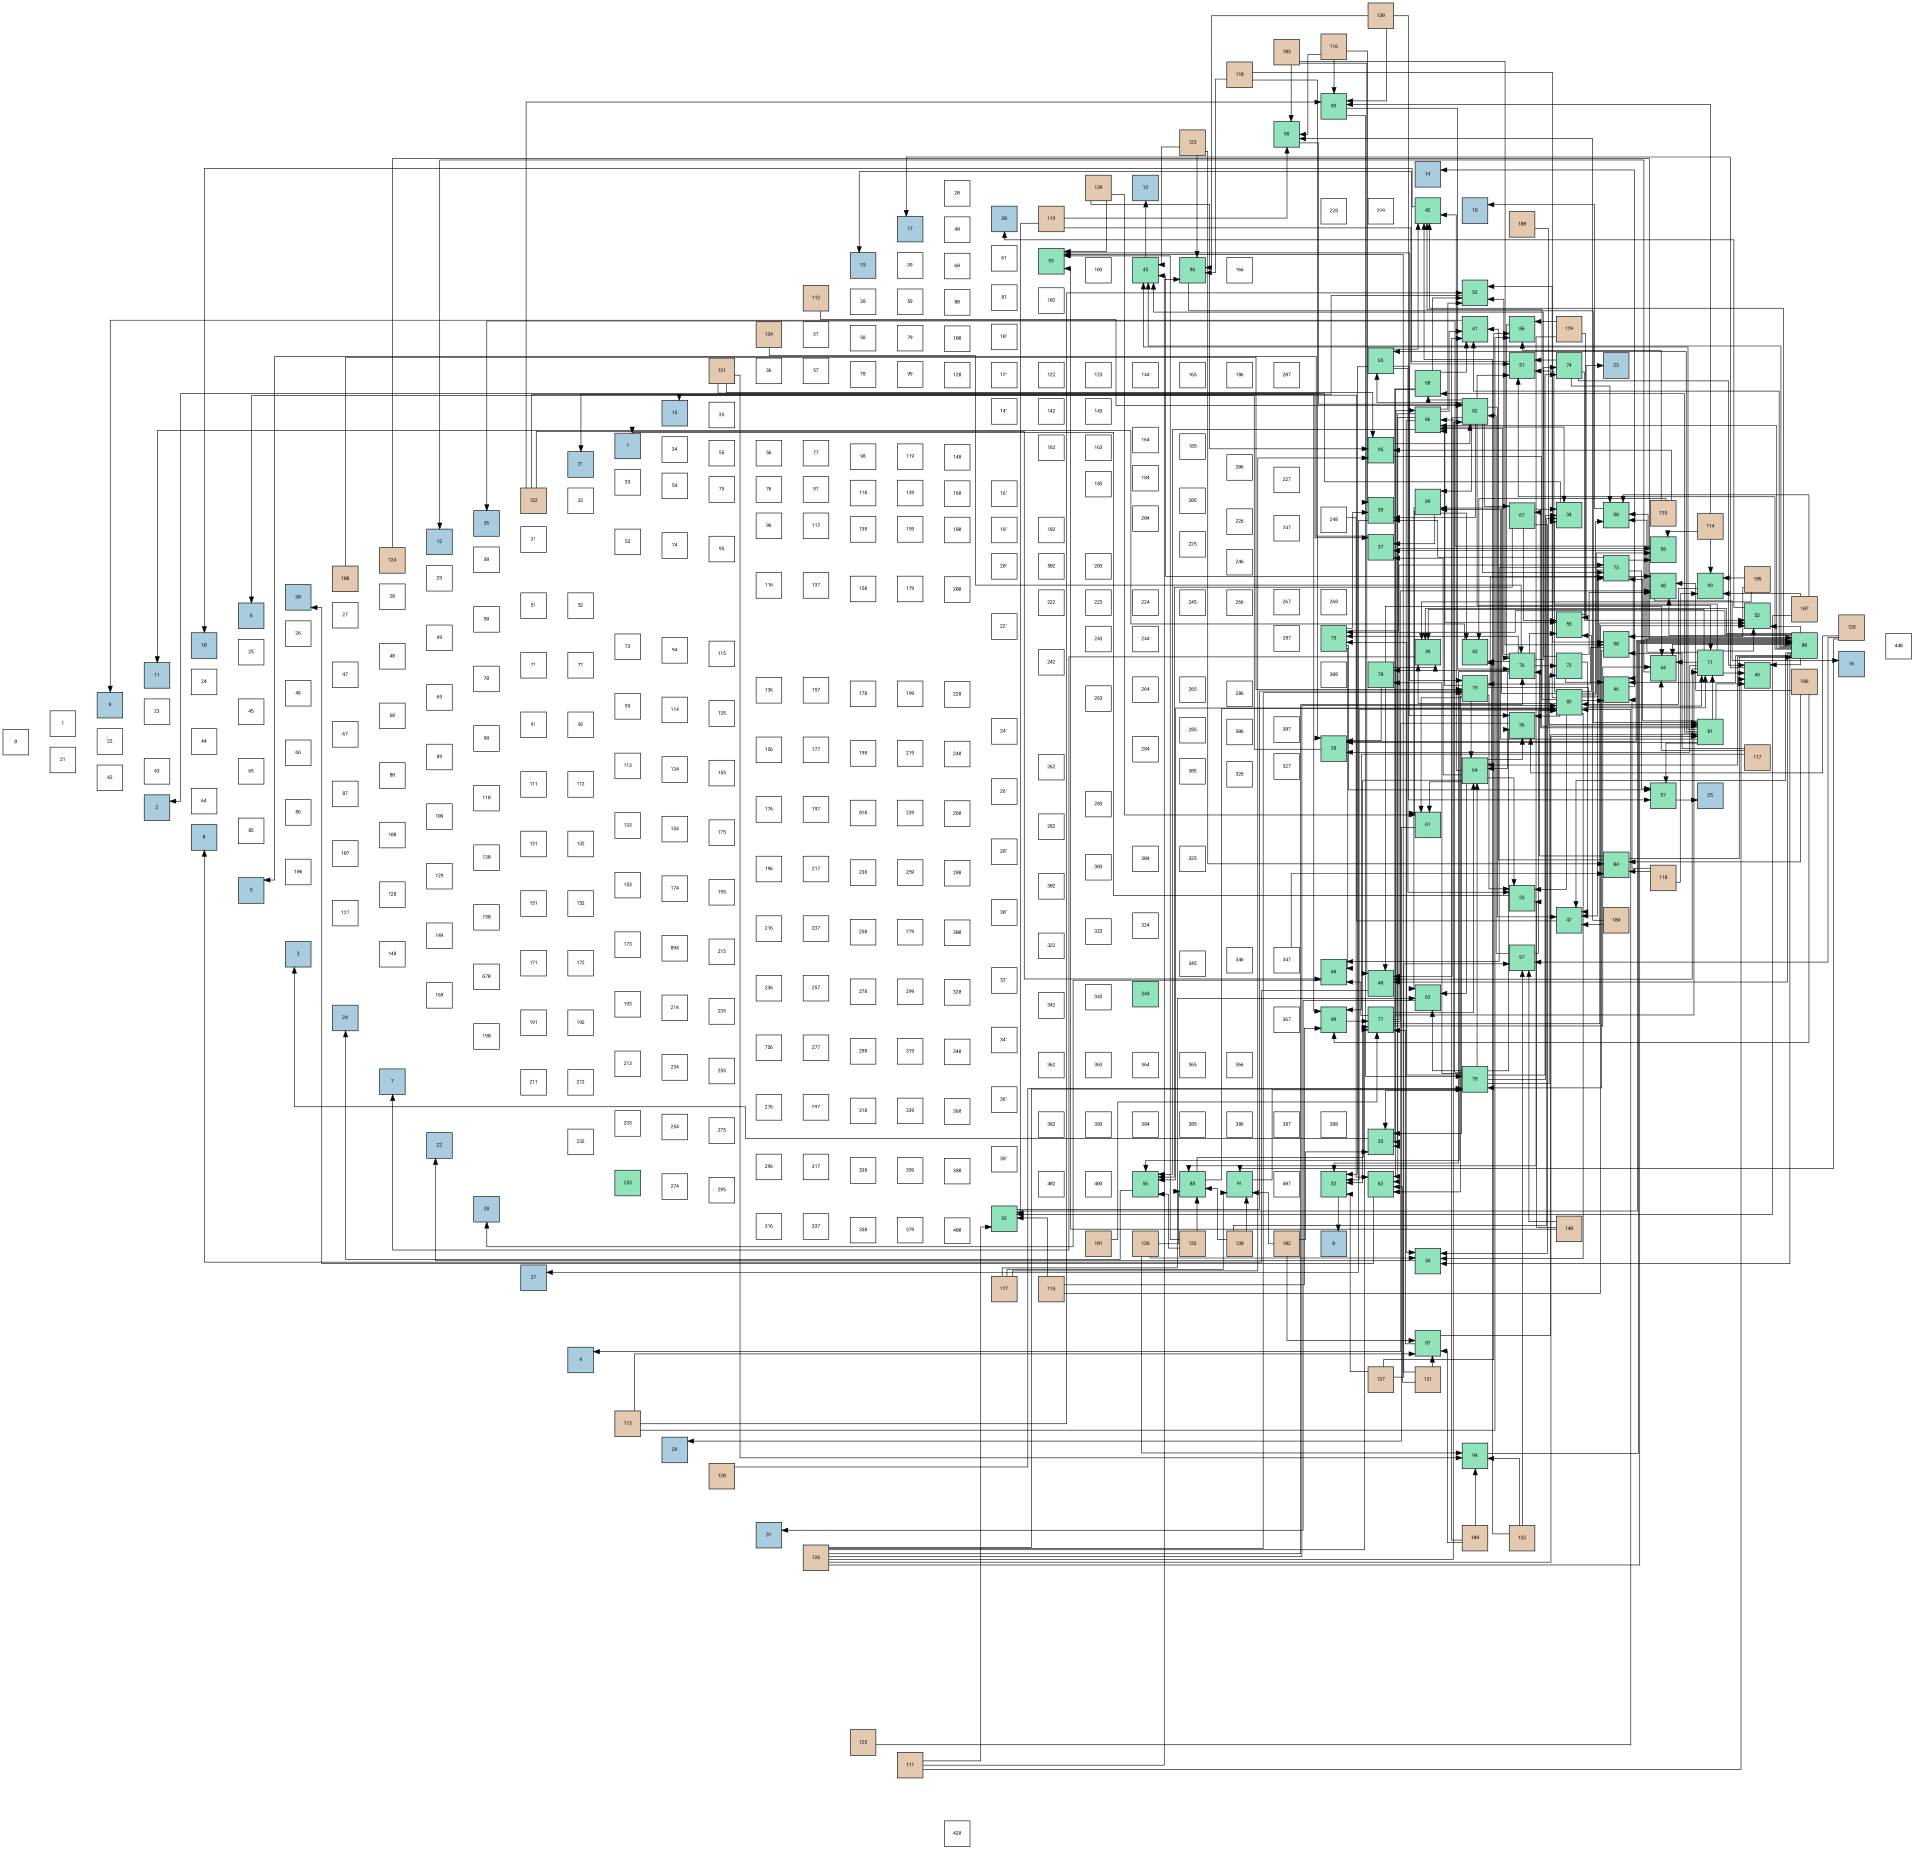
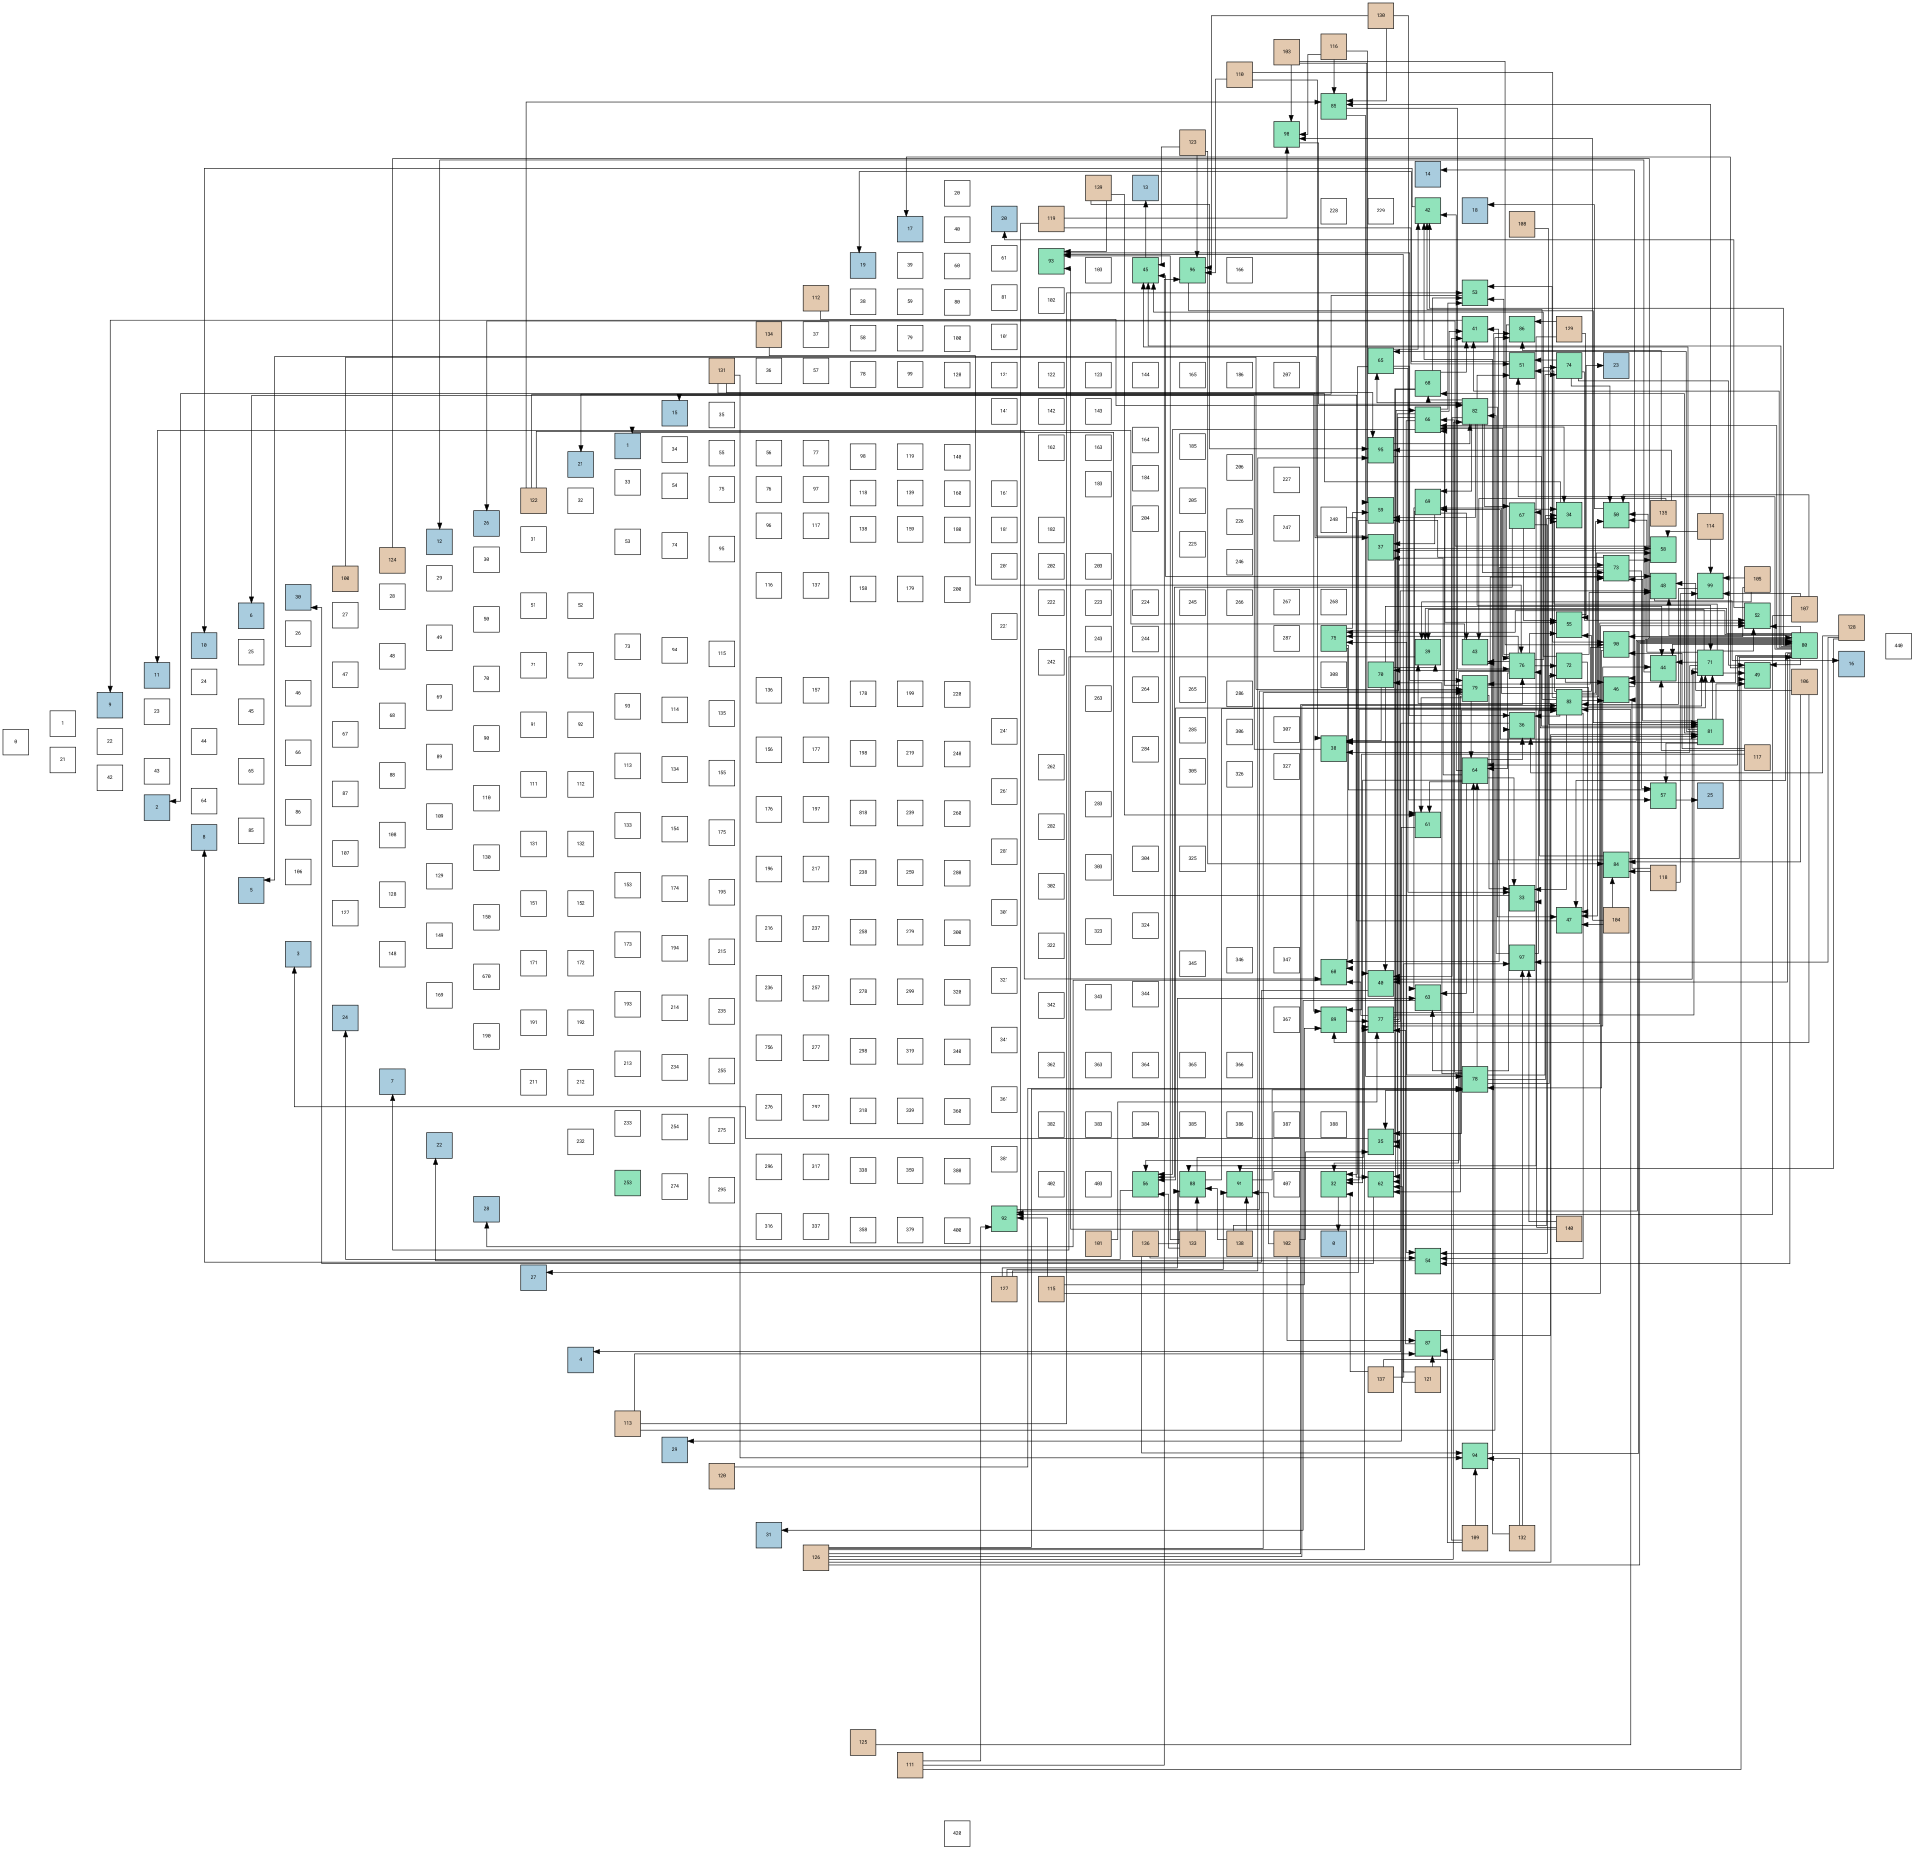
(1051, 566) -> (1051, 566)
(1379, 874) -> (1612, 896)
(675, 948) -> (675, 948)
(1145, 994) -> (1145, 994)
